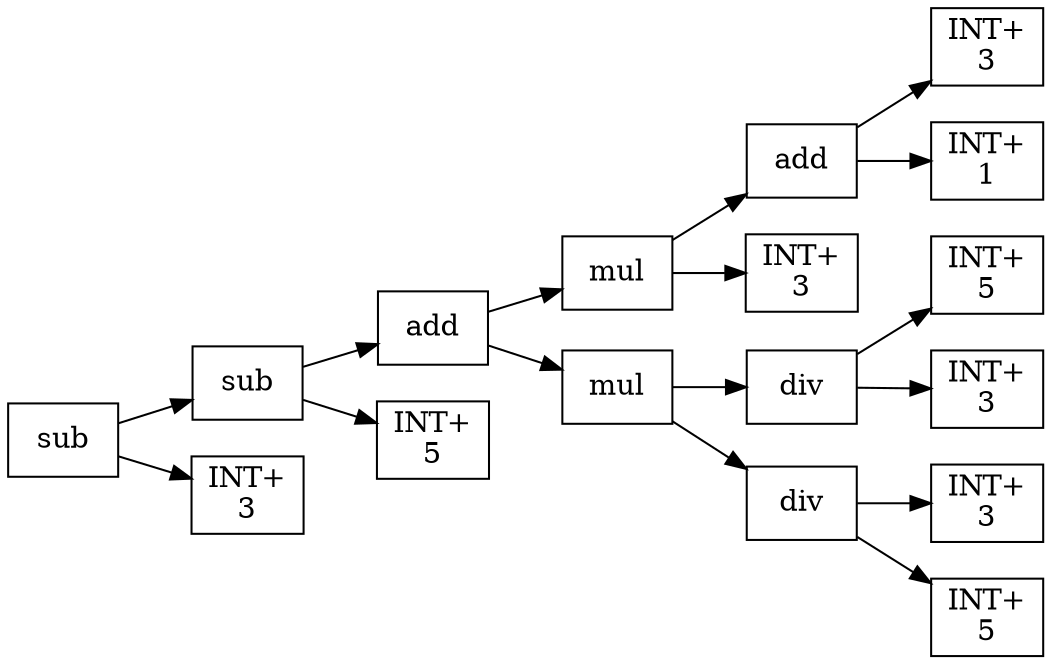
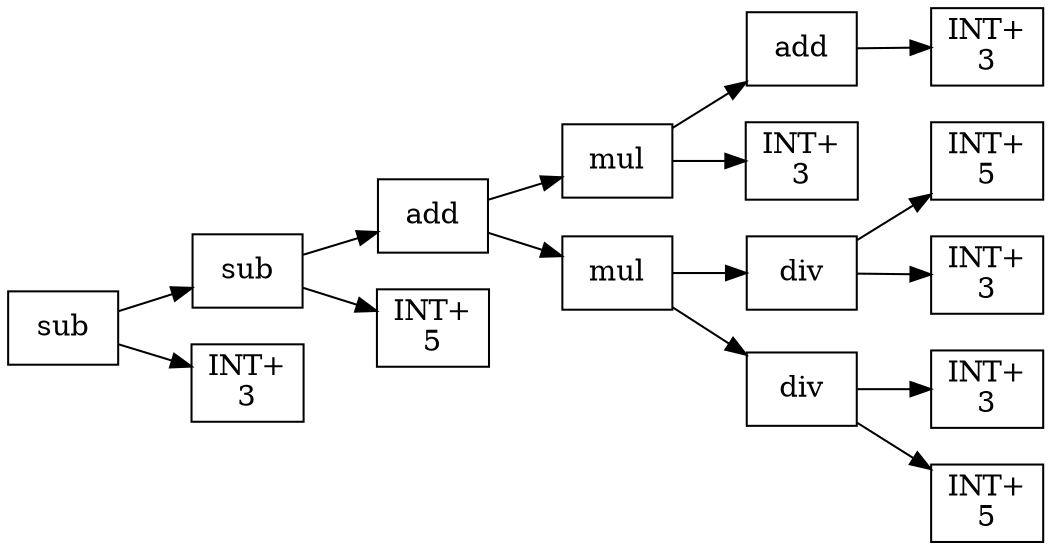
(987, 161) -> none
